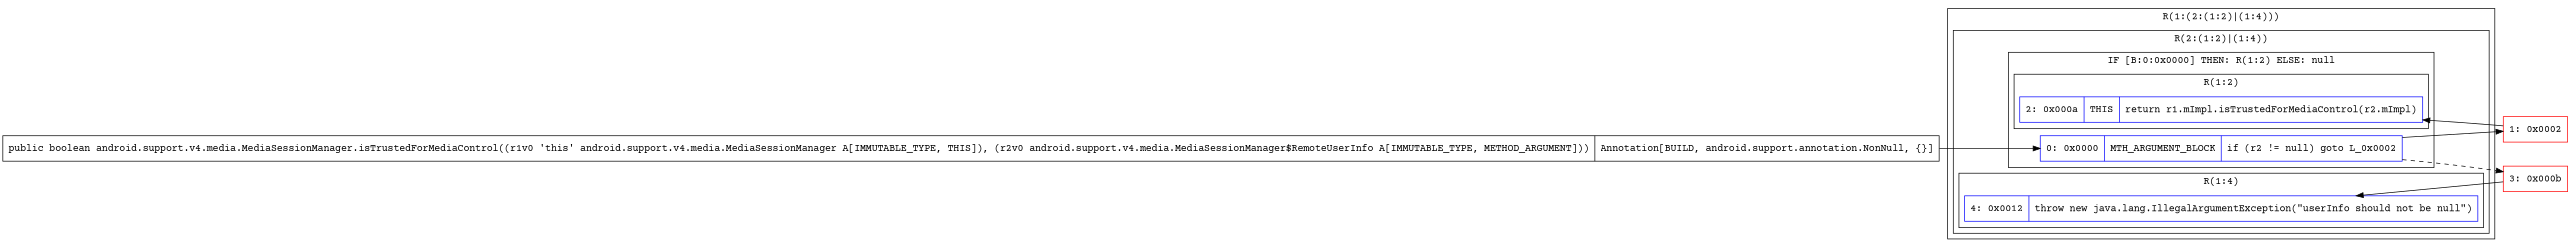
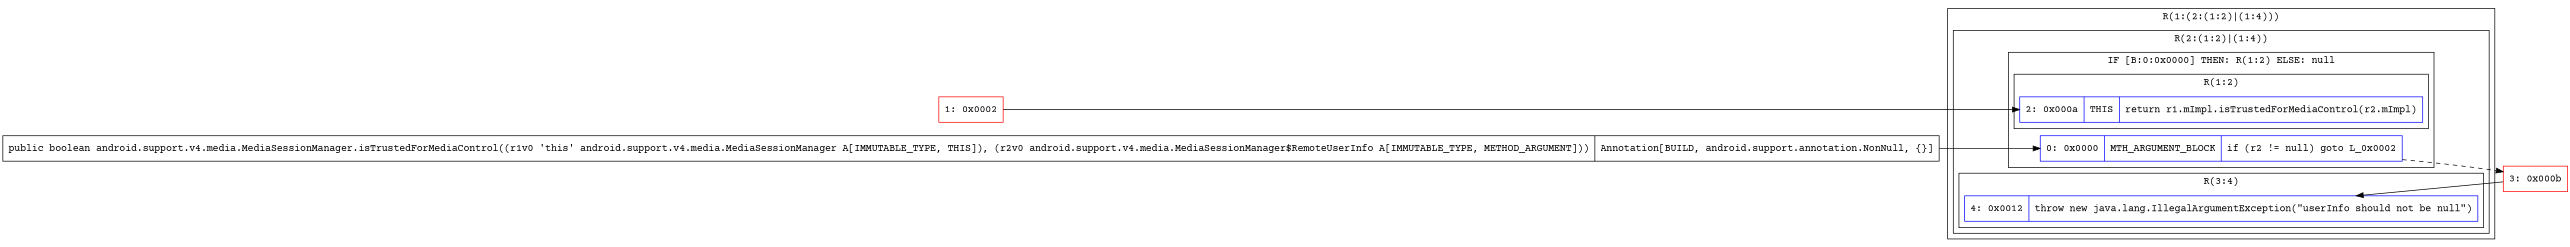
(2449, 135) -> none
(2221, 181) -> (2221, 181)
